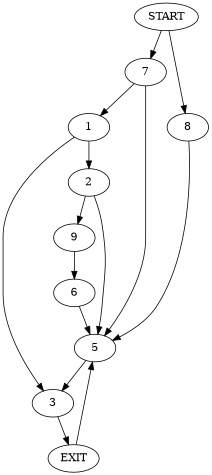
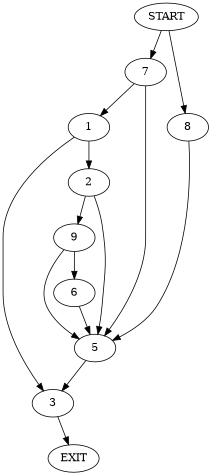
(84, 407) -> (44, 295)
